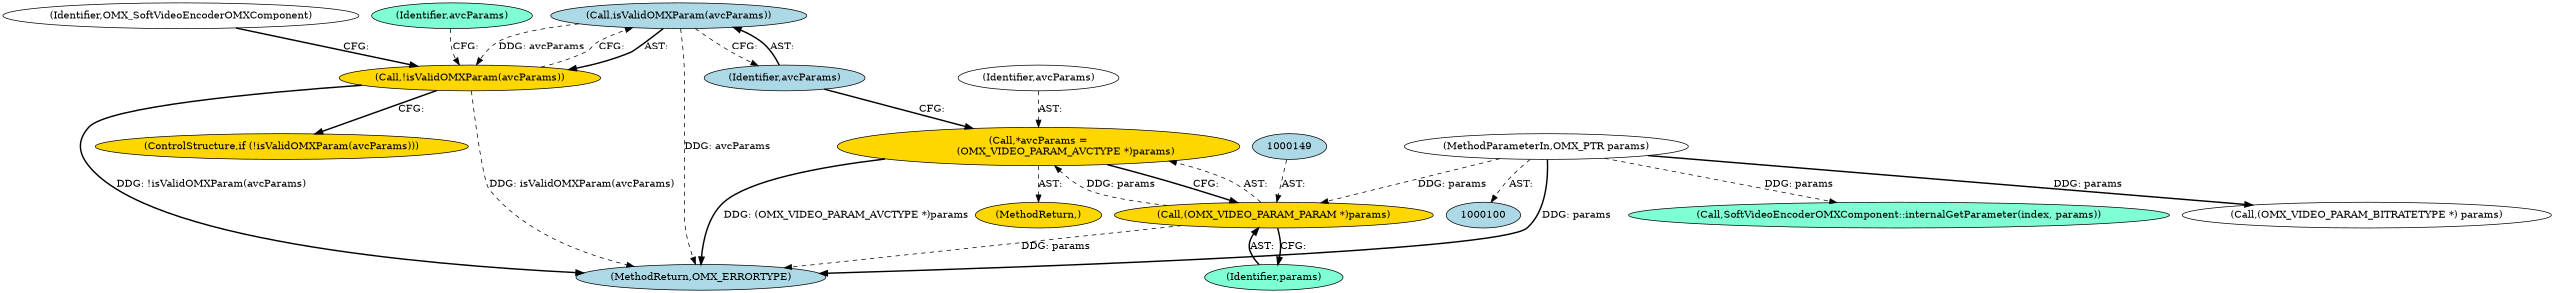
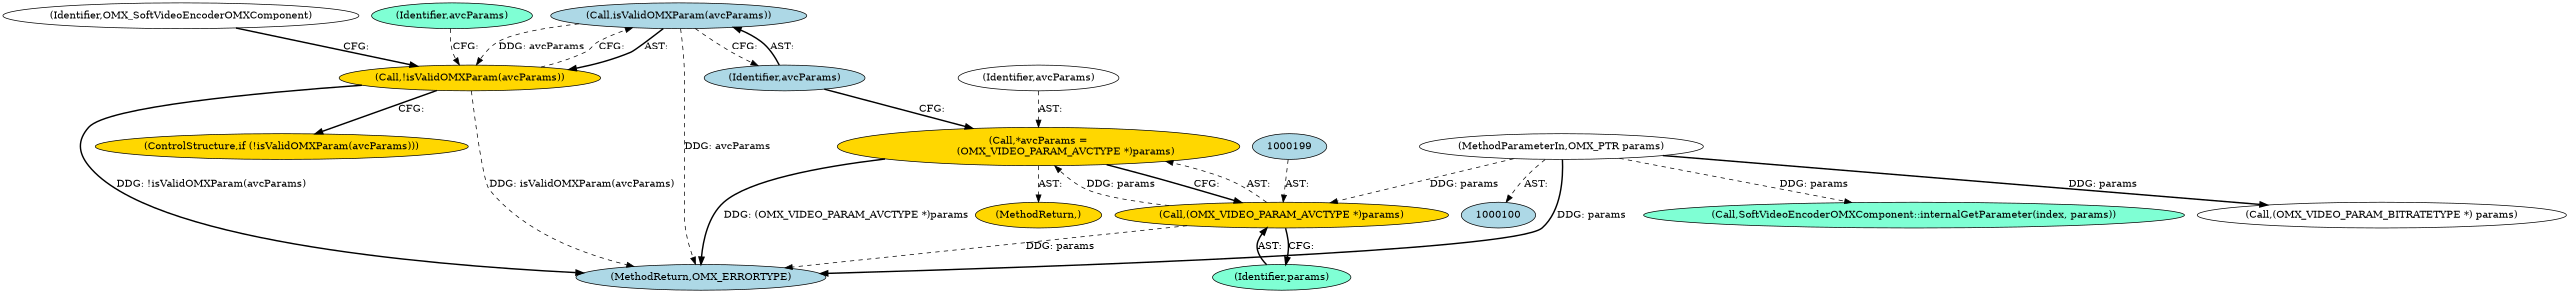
(1290, 147) -> (1290, 147)
(1274, 215) -> (1282, 215)
